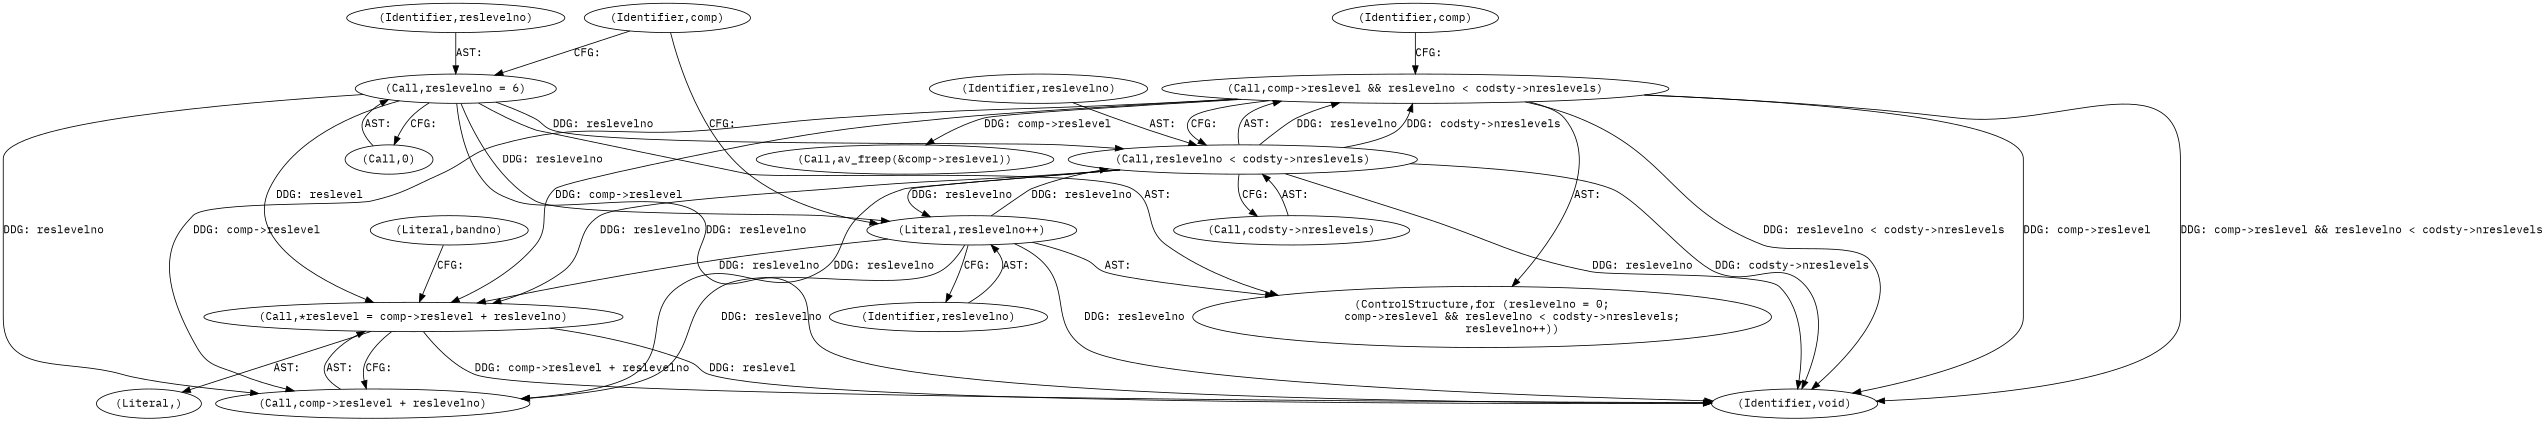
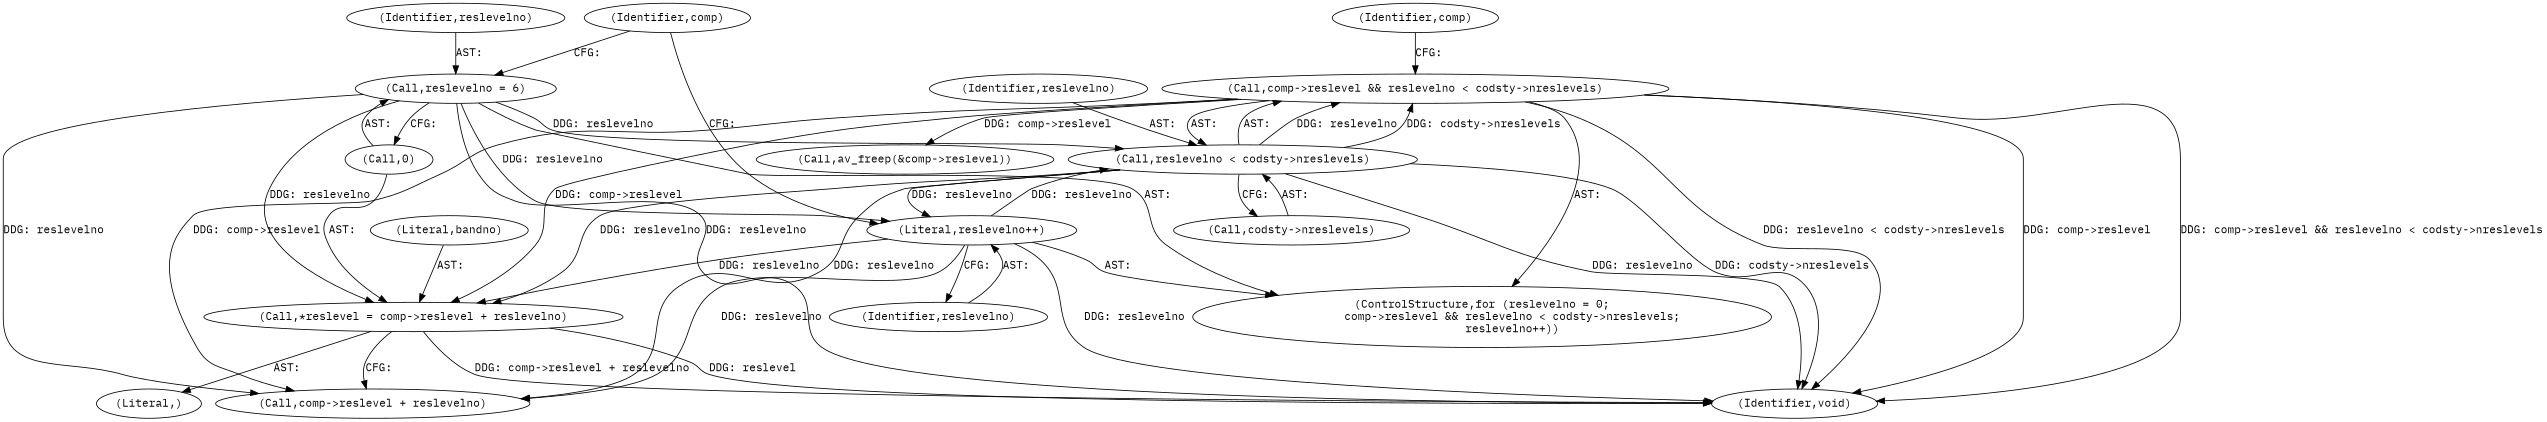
(1208, 124) -> (1208, 124)
(320, 195) -> (320, 195)
(454, 266) -> (454, 266)
(329, 359) -> (324, 228)
